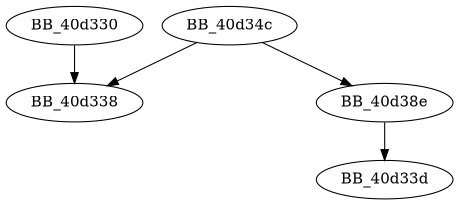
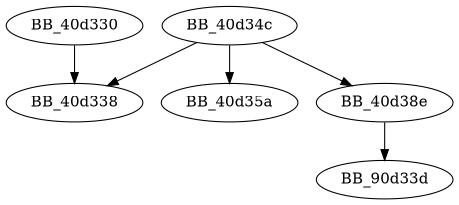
none -> (230, 103)
(385, 180) -> (385, 180)
